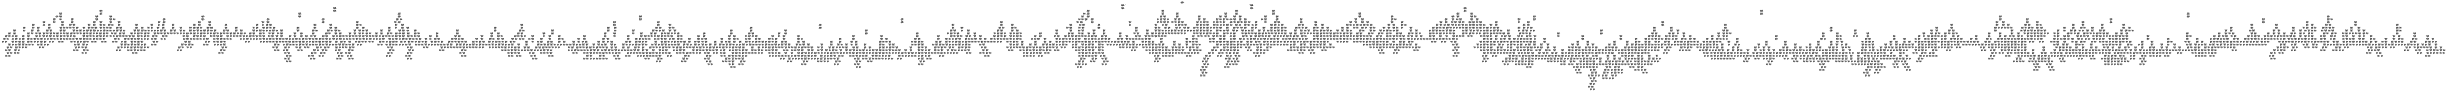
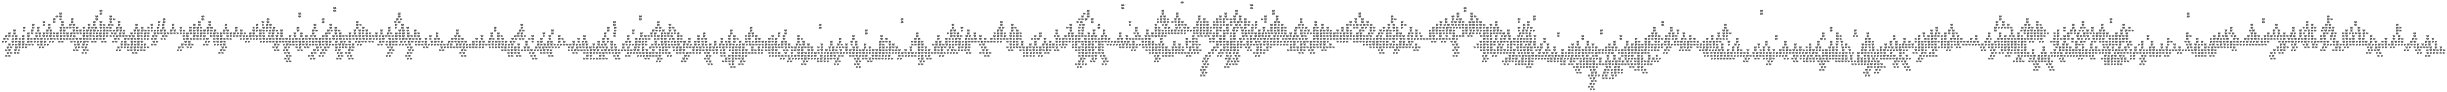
(1863, 42) -> none
